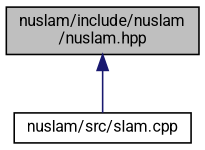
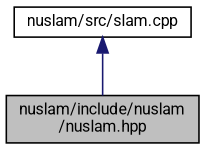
(103, 92) -> (103, 74)
